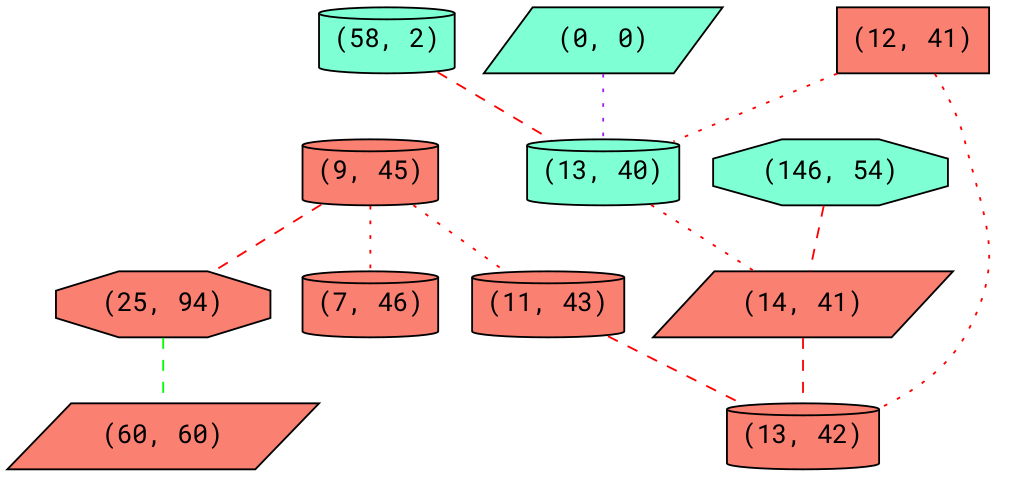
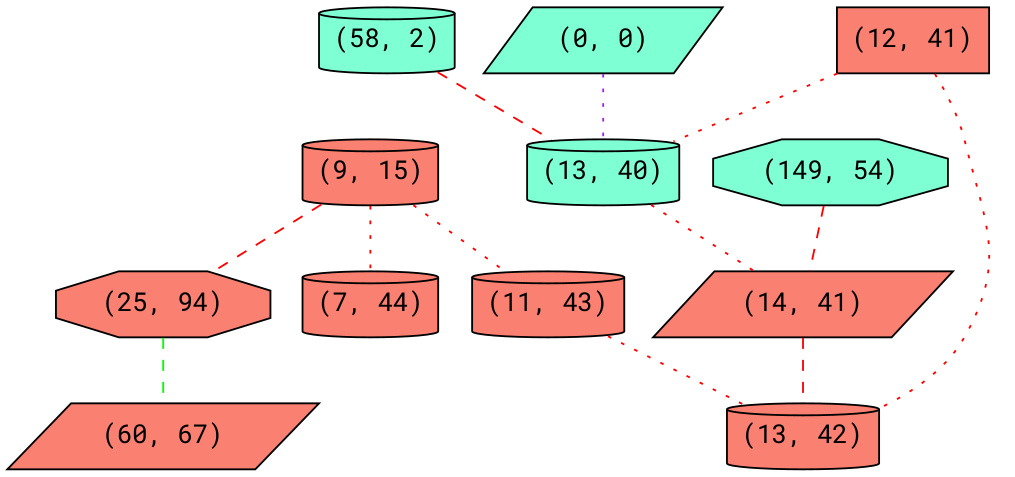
(370, 172) -> (370, 172)
(831, 172) -> (831, 172)
(370, 304) -> (370, 304)
(676, 370) -> (676, 370)
(163, 436) -> (163, 436)
